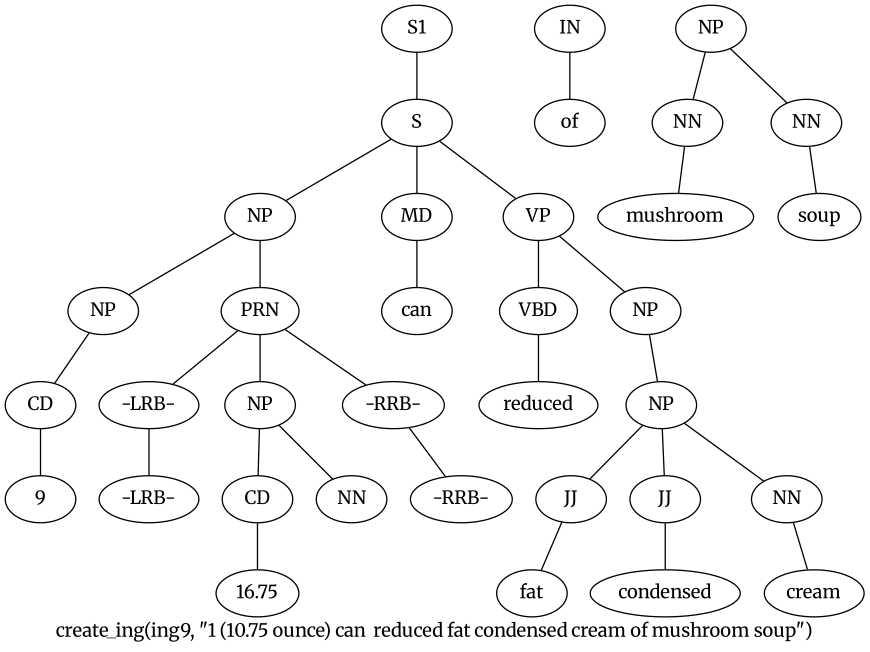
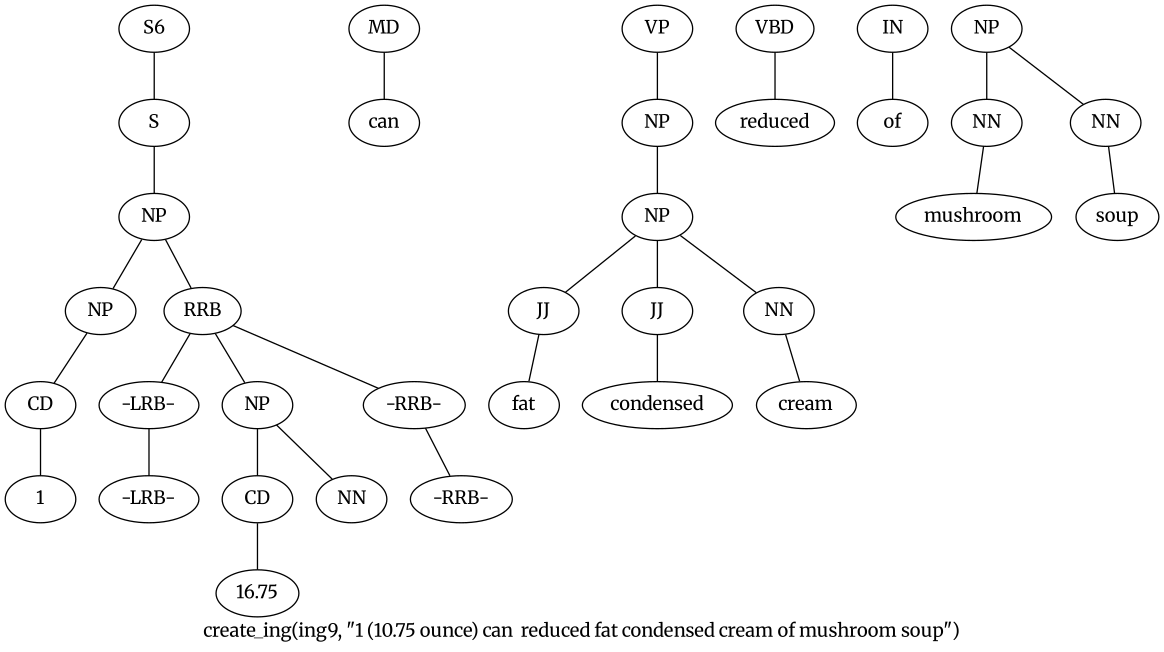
(417, 29) -> (154, 29)
(417, 170) -> none
(478, 170) -> none
(538, 264) -> none
(260, 311) -> (203, 311)
(41, 499) -> (41, 499)
